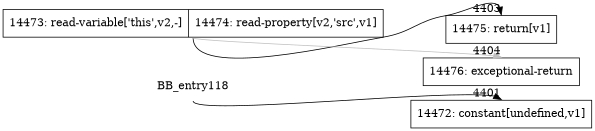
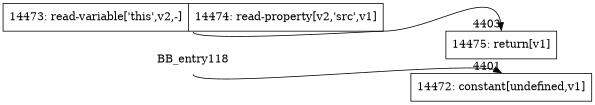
(501, 72) -> none
